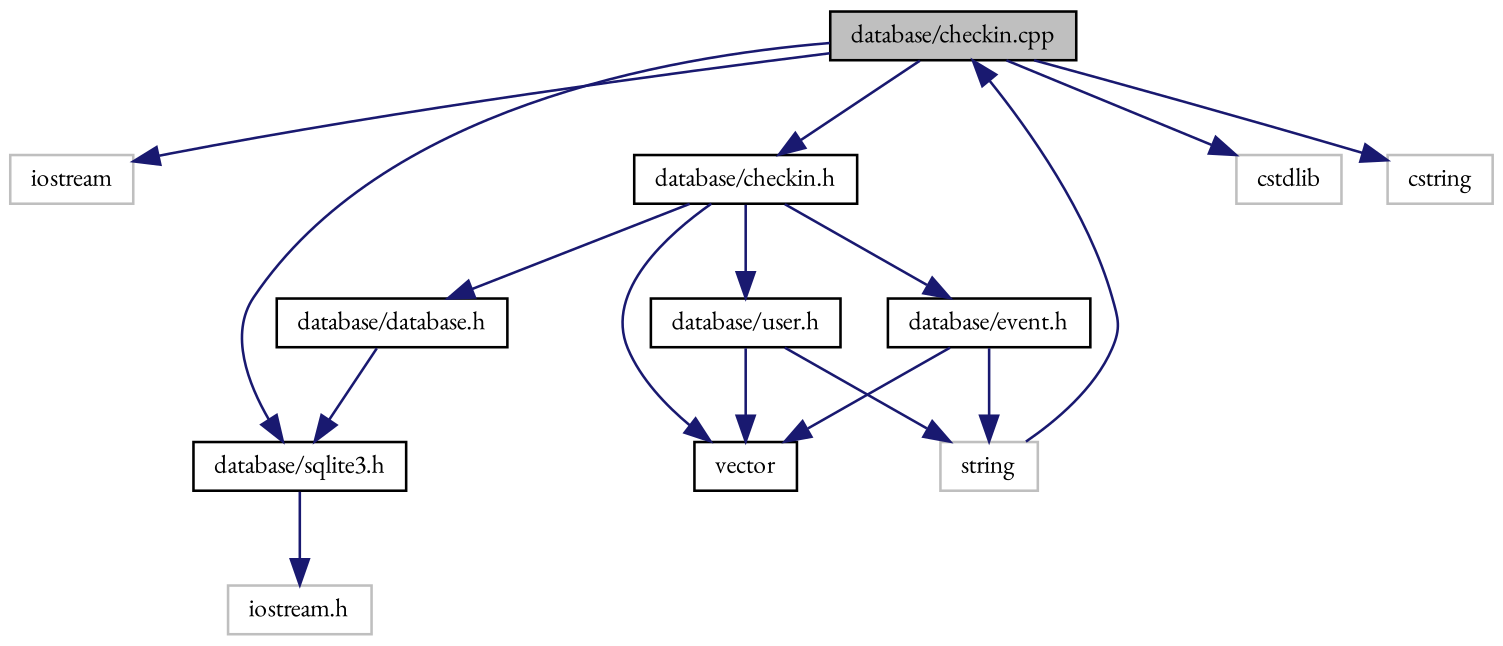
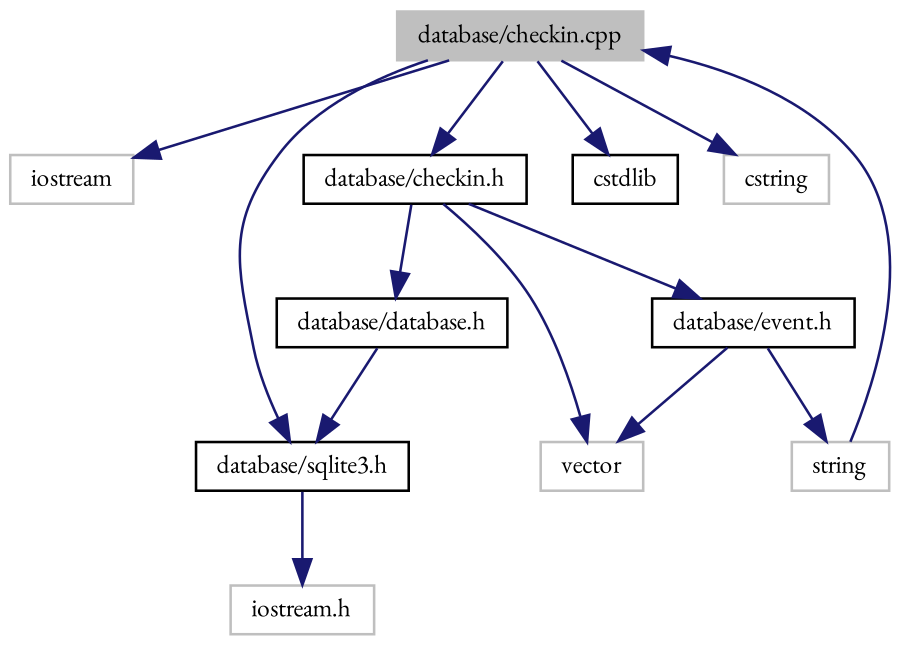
(953, 36) -> (520, 36)
(1289, 179) -> (625, 179)
(746, 323) -> none
(746, 466) -> (592, 466)
